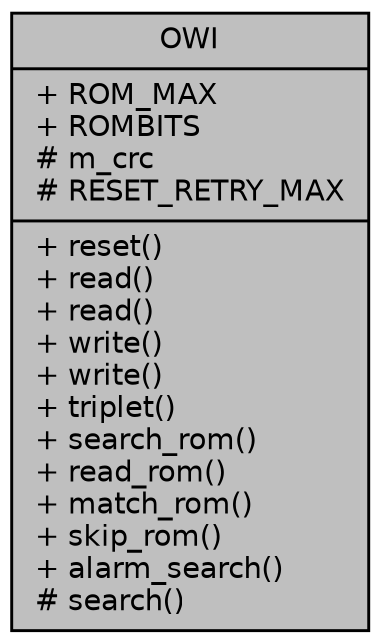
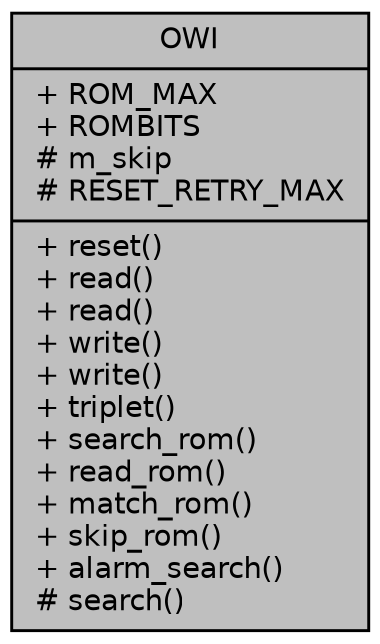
(95, 159) -> (104, 159)
